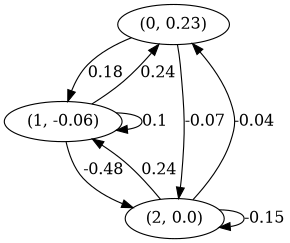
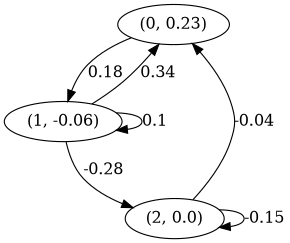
(158, 73) -> (158, 73)
(184, 116) -> none
(104, 170) -> (104, 170)
(133, 170) -> none
